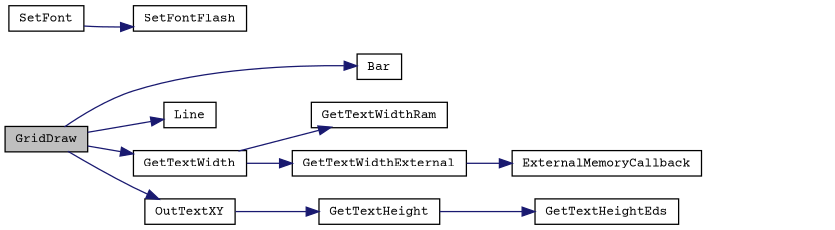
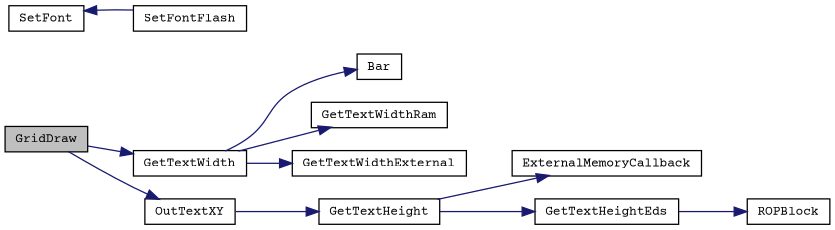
(102, 27) -> (115, 10)
(199, 76) -> (278, 102)
(190, 115) -> none
(483, 163) -> (487, 189)
none -> (789, 212)
